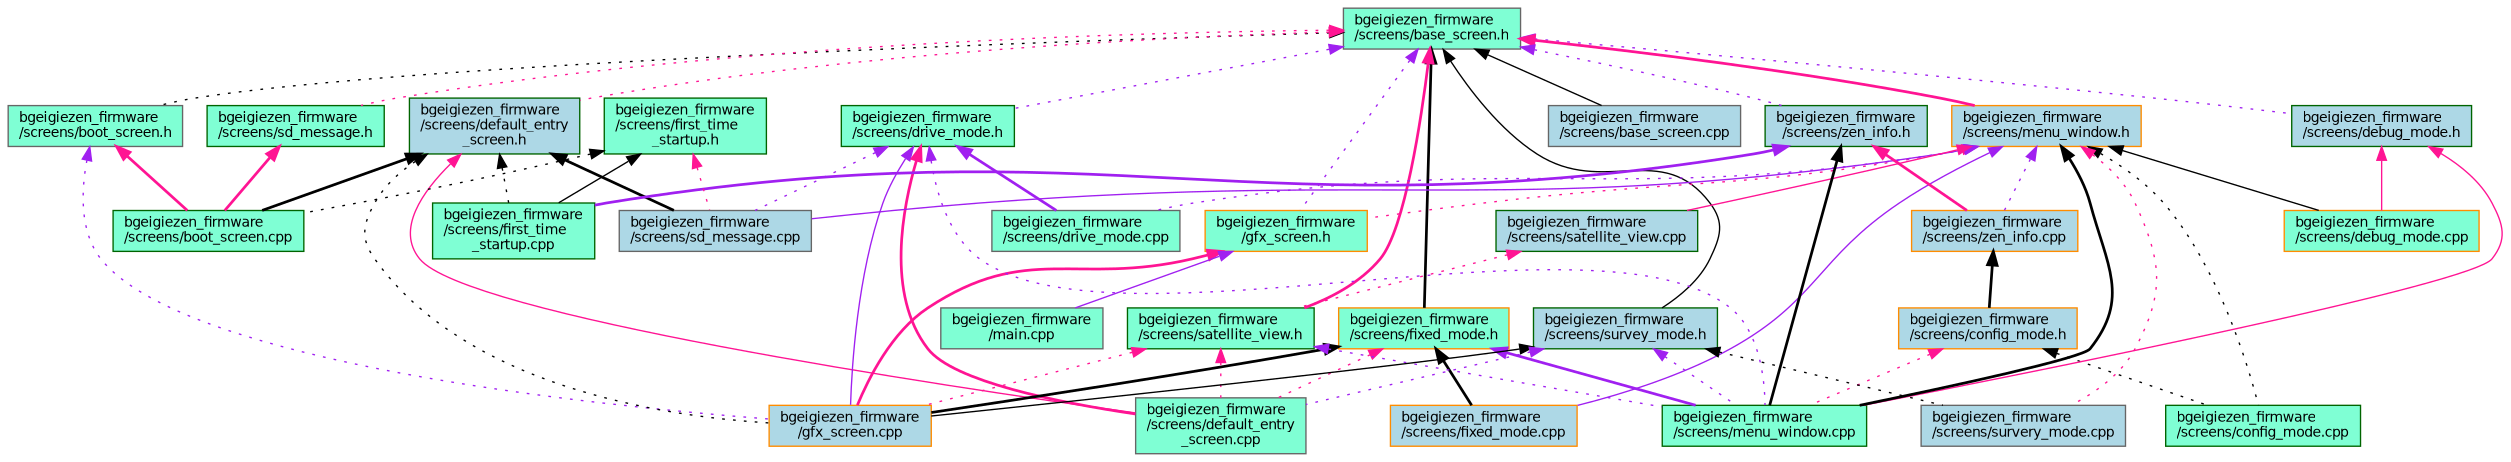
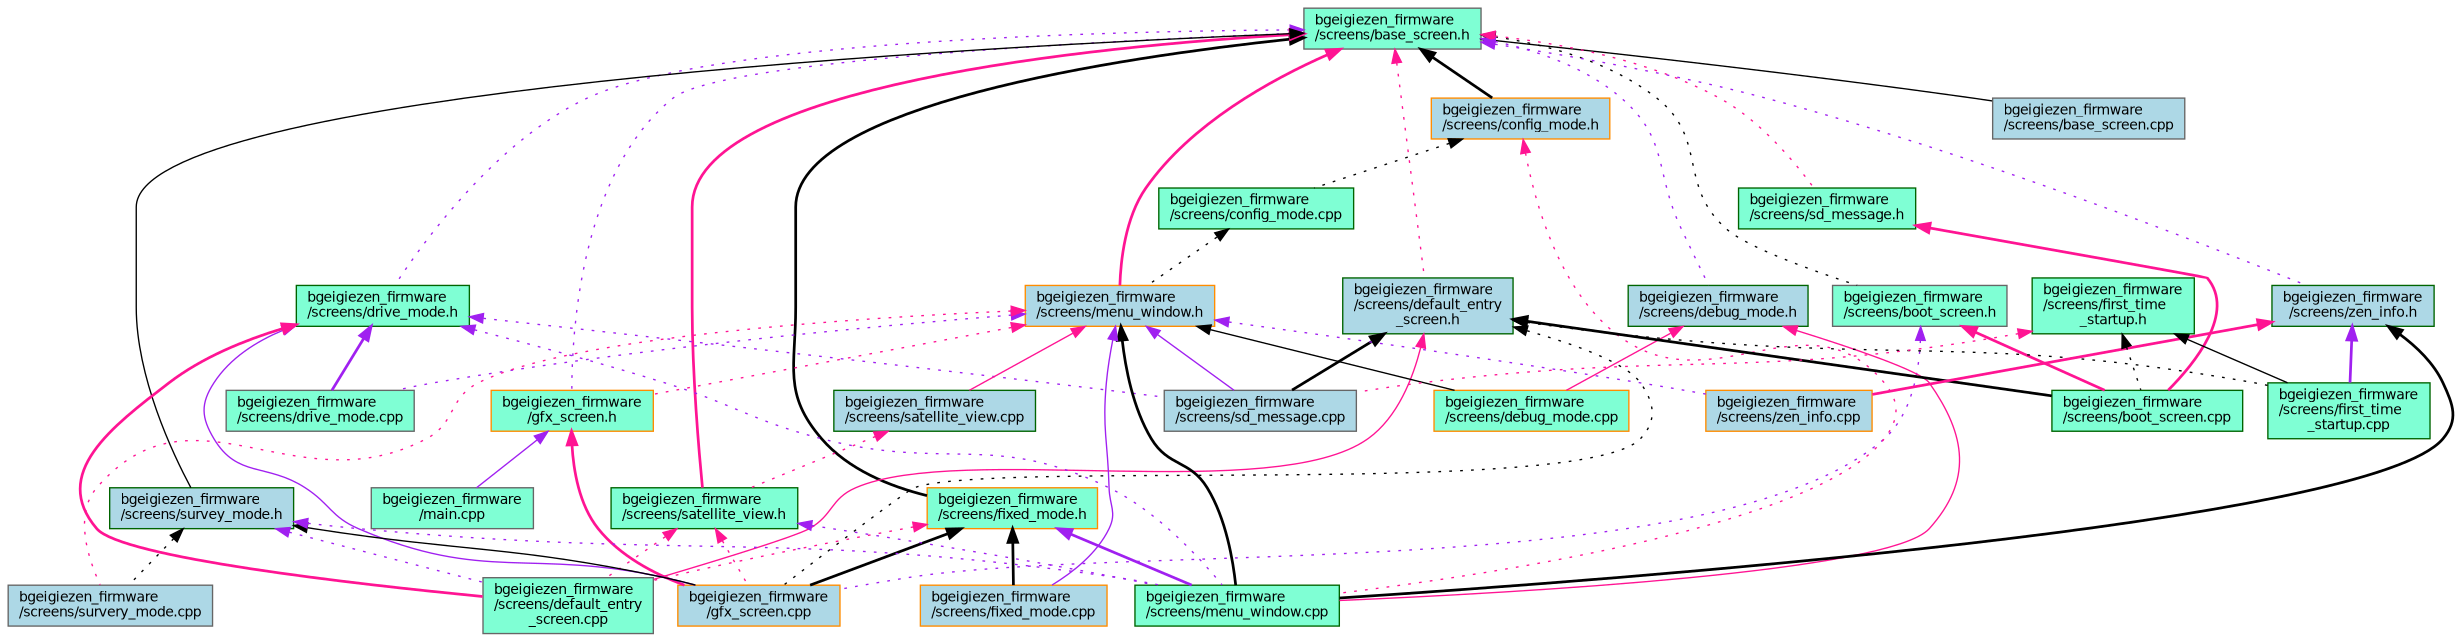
(2204, 263) -> (1182, 261)
(1991, 287) -> (1462, 78)
